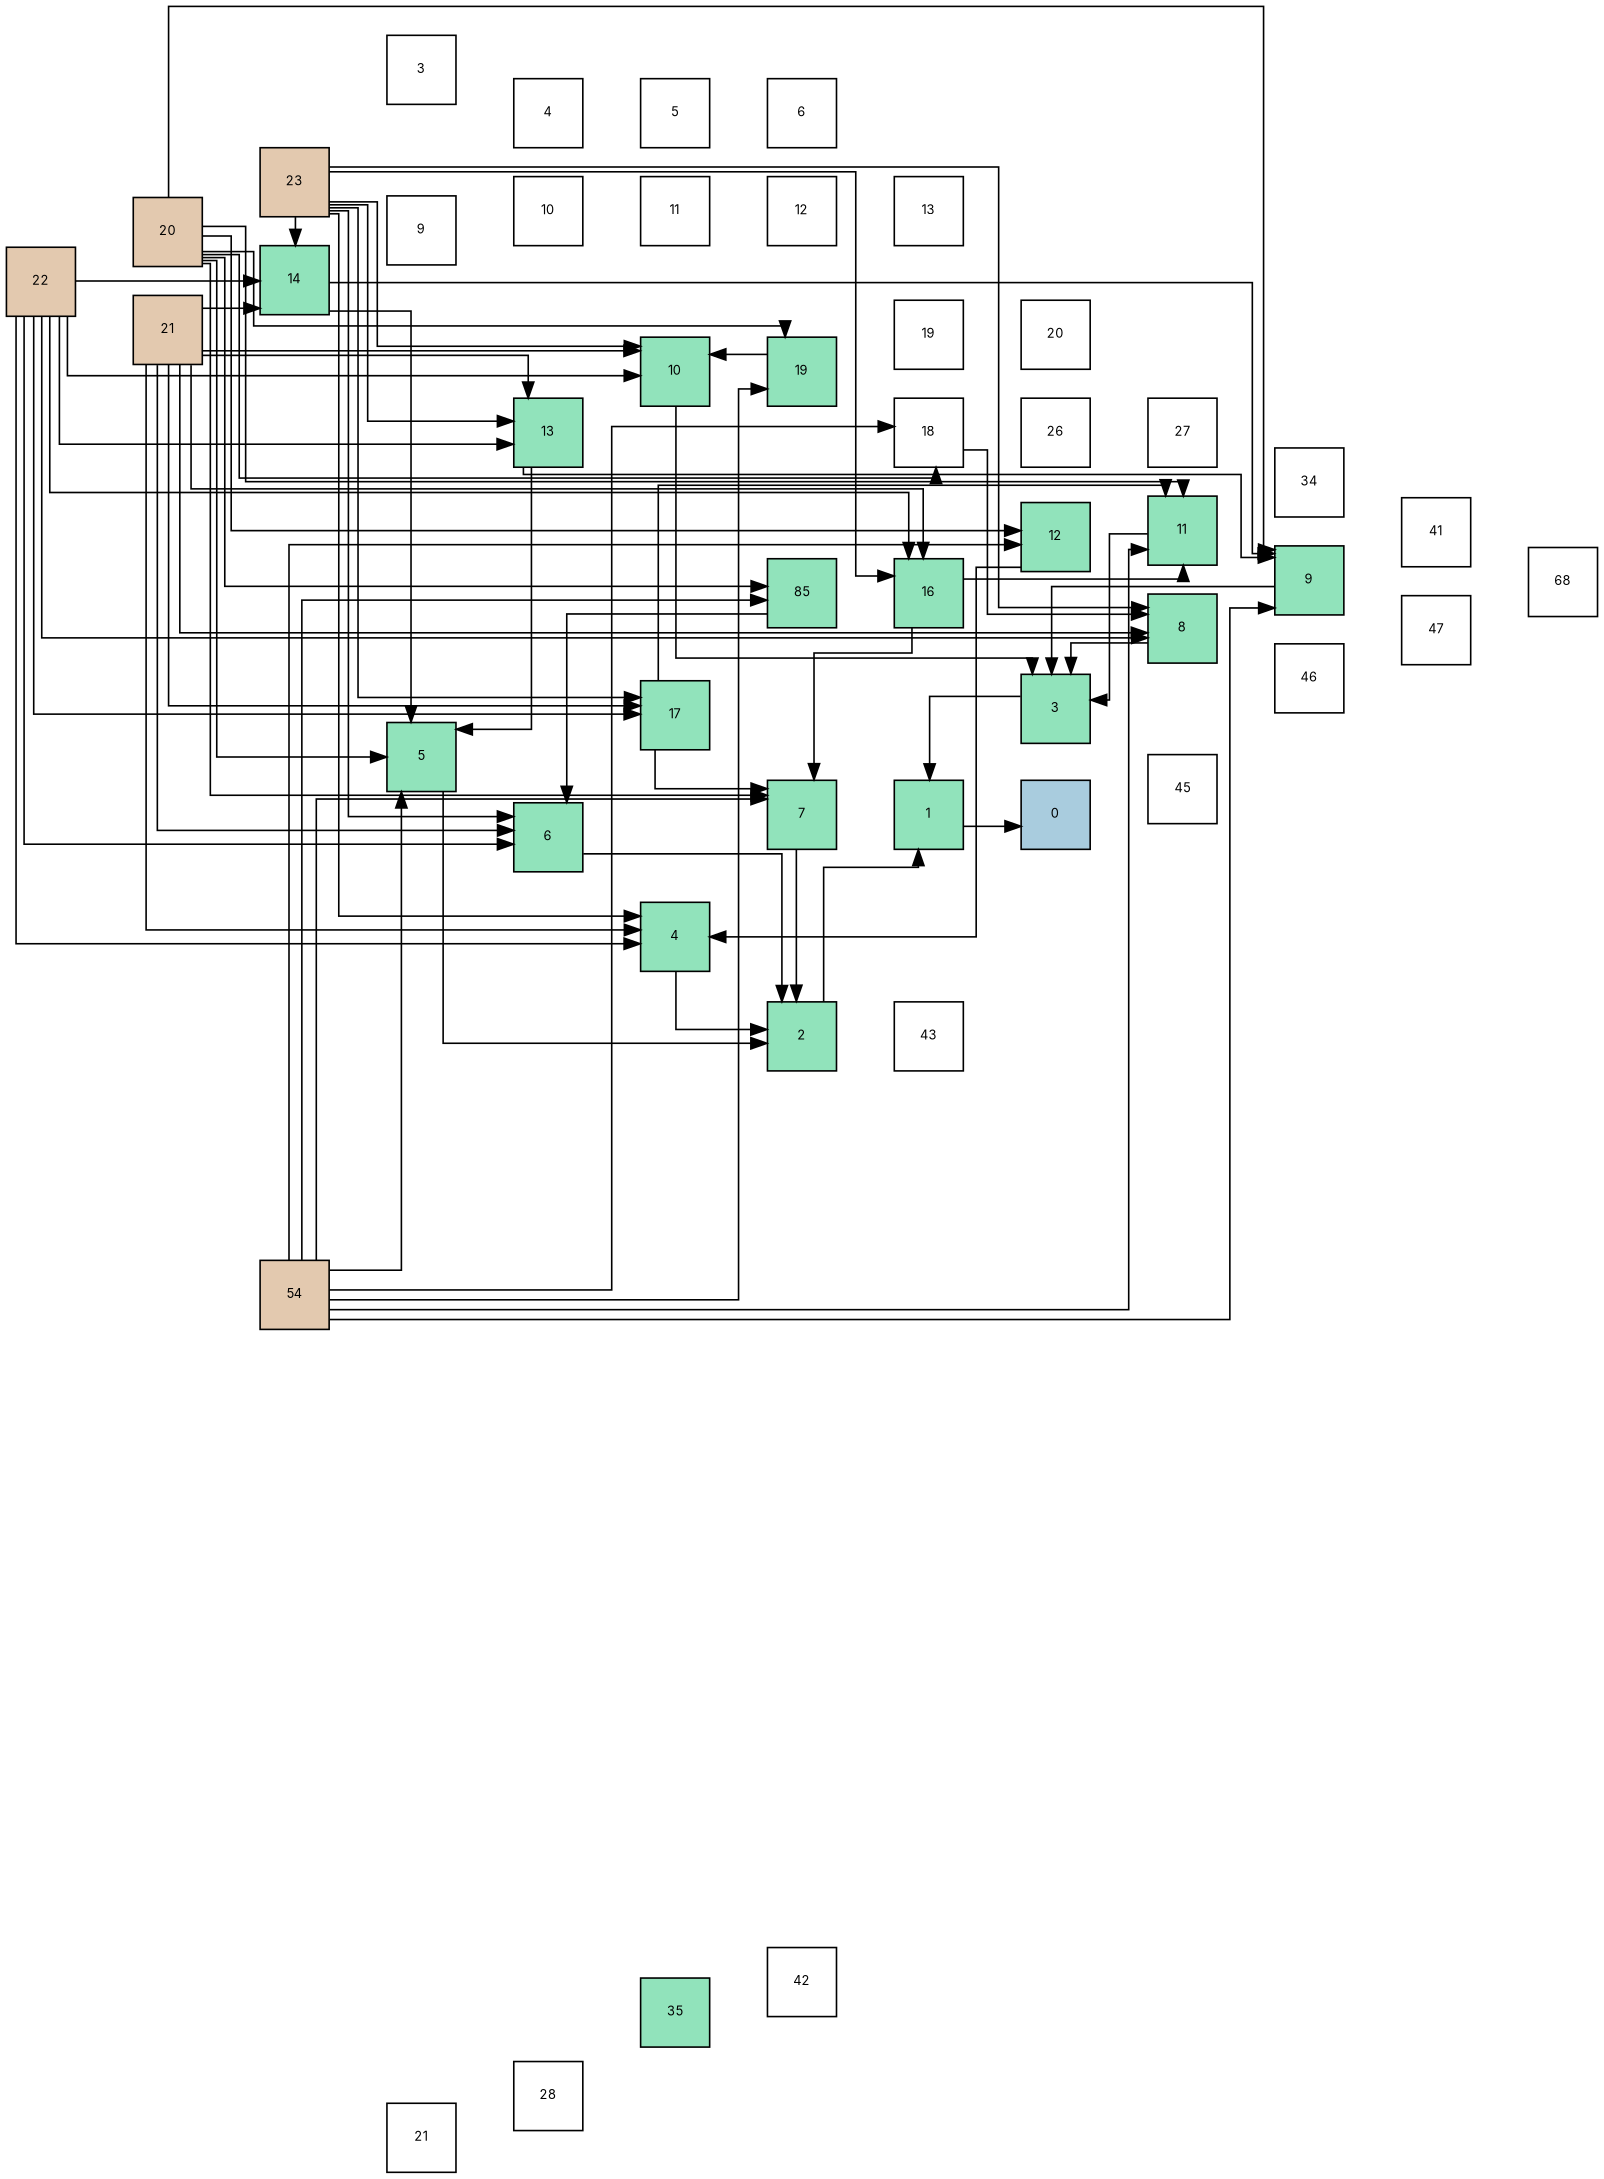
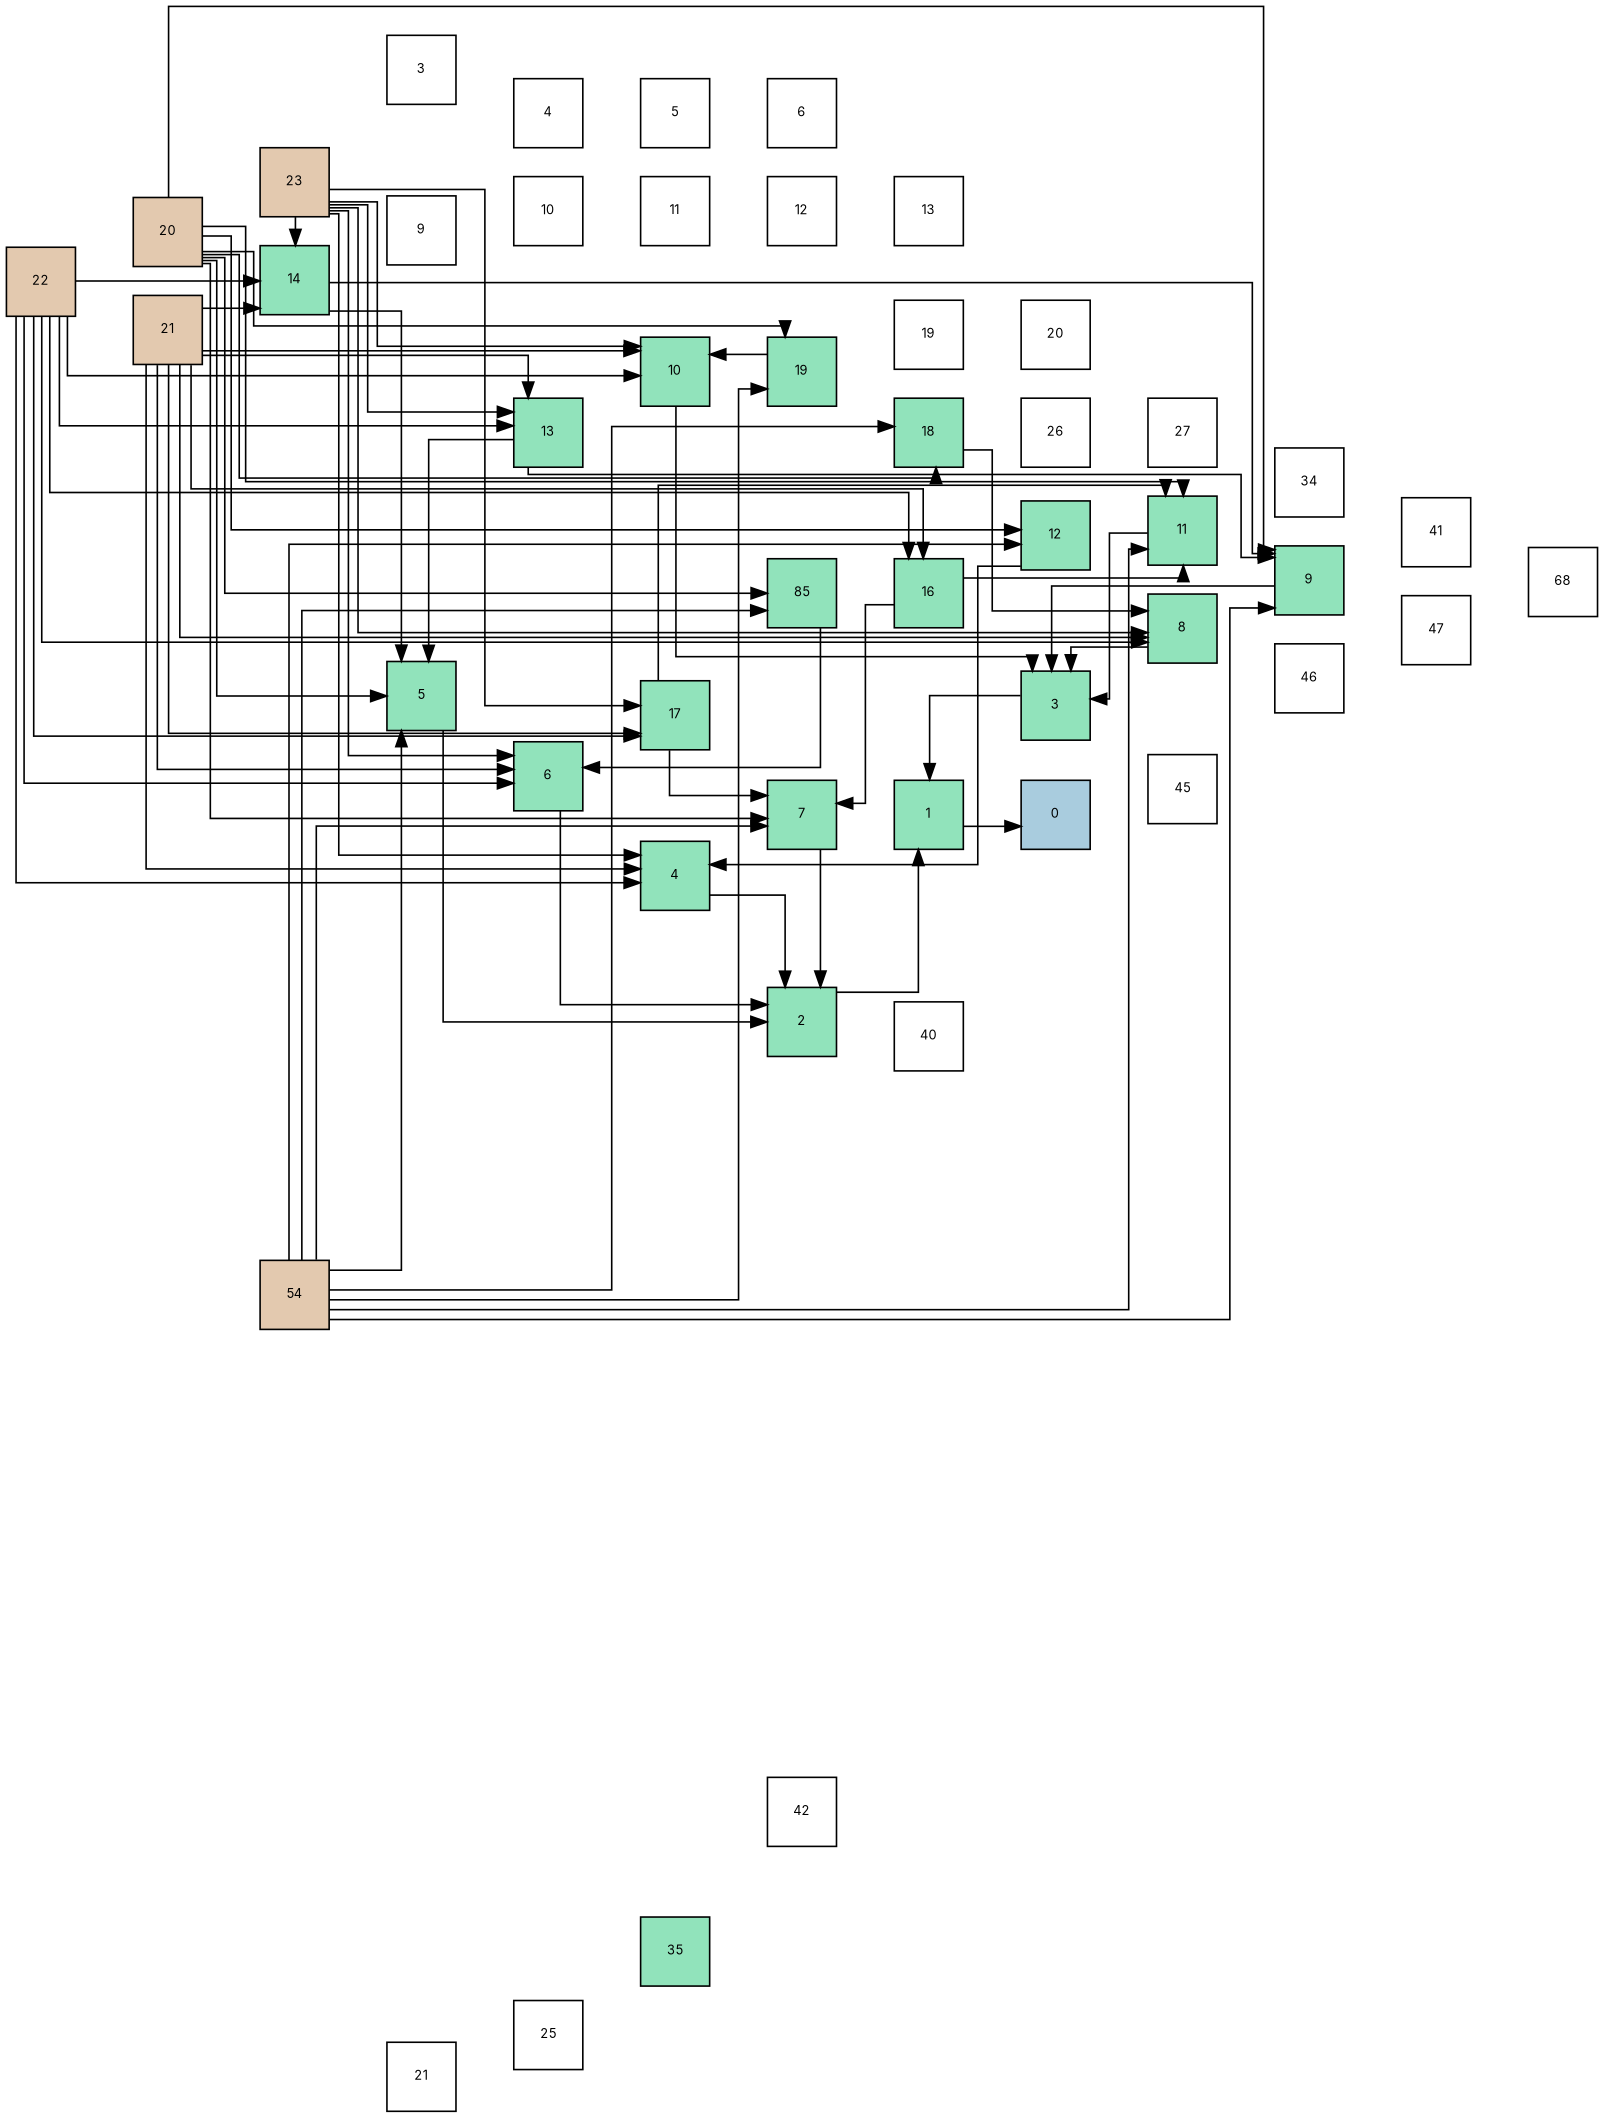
(856, 193) -> none
(929, 433) -> (929, 433)
(929, 1036) -> (929, 1036)
(548, 2096) -> (548, 2035)
